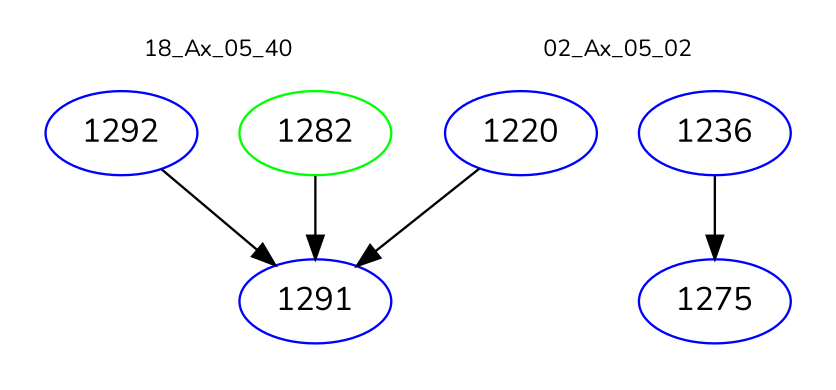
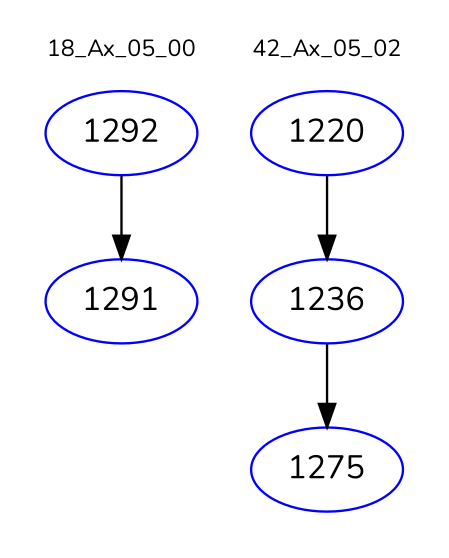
(218, 50) -> (121, 50)
(618, 50) -> (327, 50)
(315, 133) -> none
(443, 197) -> (327, 206)
